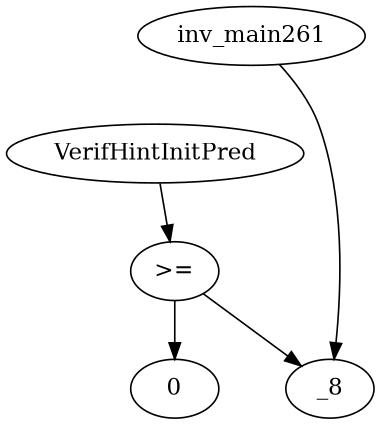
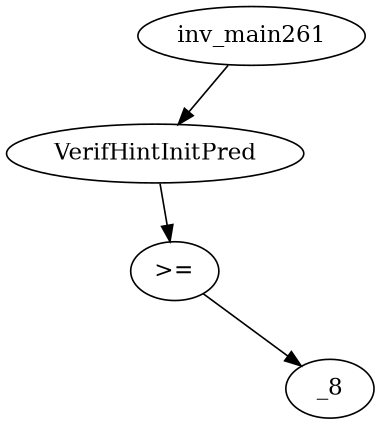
(335, 197) -> (209, 88)
(175, 389) -> none
